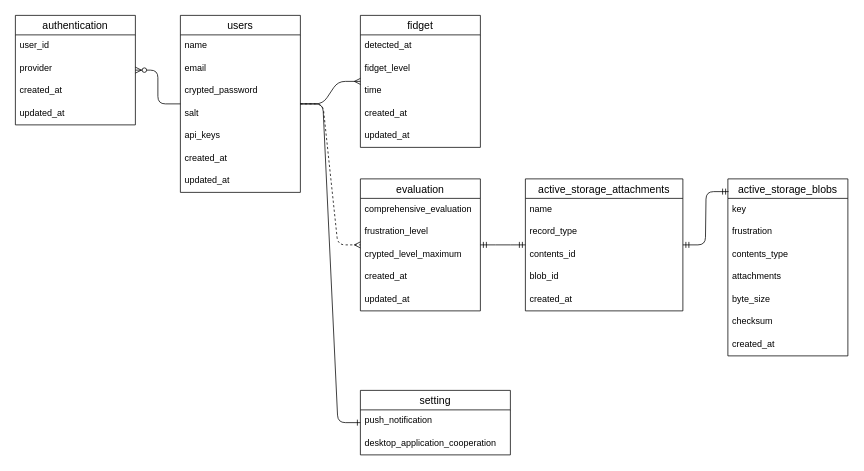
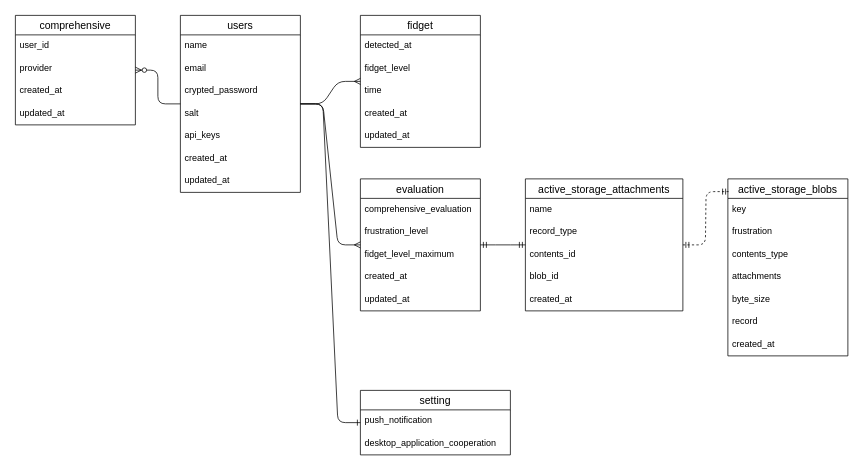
(75, 26) -> (75, 26)
(333, 194) -> (333, 194)
(706, 217) -> (706, 217)
(414, 254) -> (410, 254)
(752, 321) -> (747, 321)
